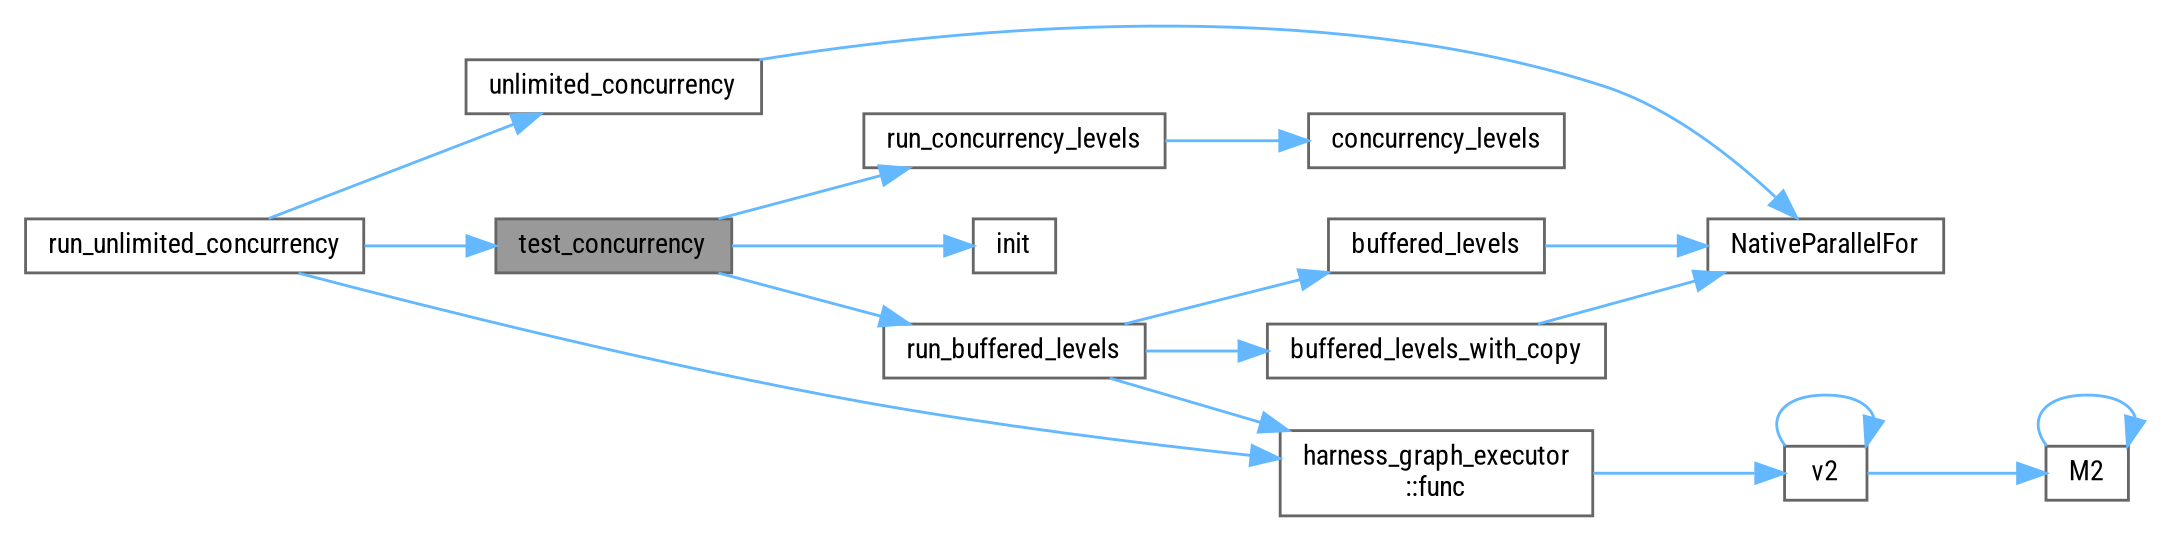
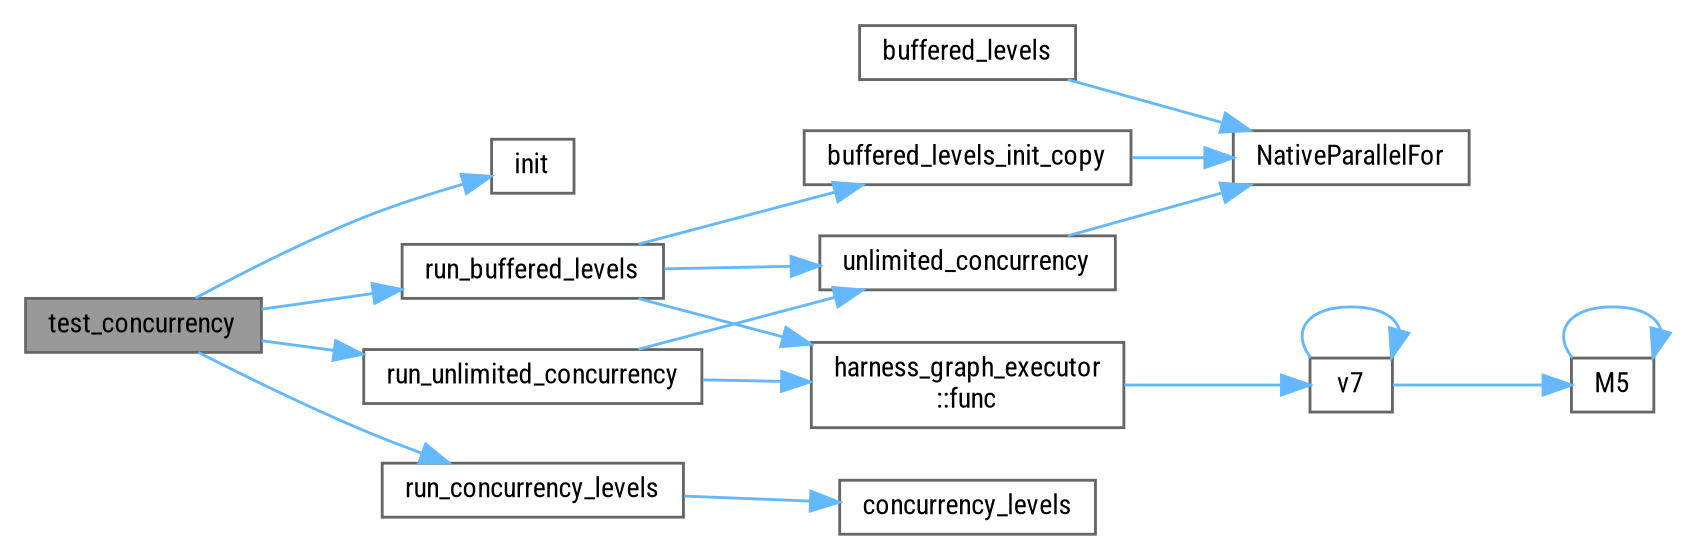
(415, 246) -> (297, 346)
(1212, 302) -> (728, 268)
(1436, 351) -> (968, 158)
(1826, 473) -> (1351, 385)
(2087, 473) -> (1613, 385)
